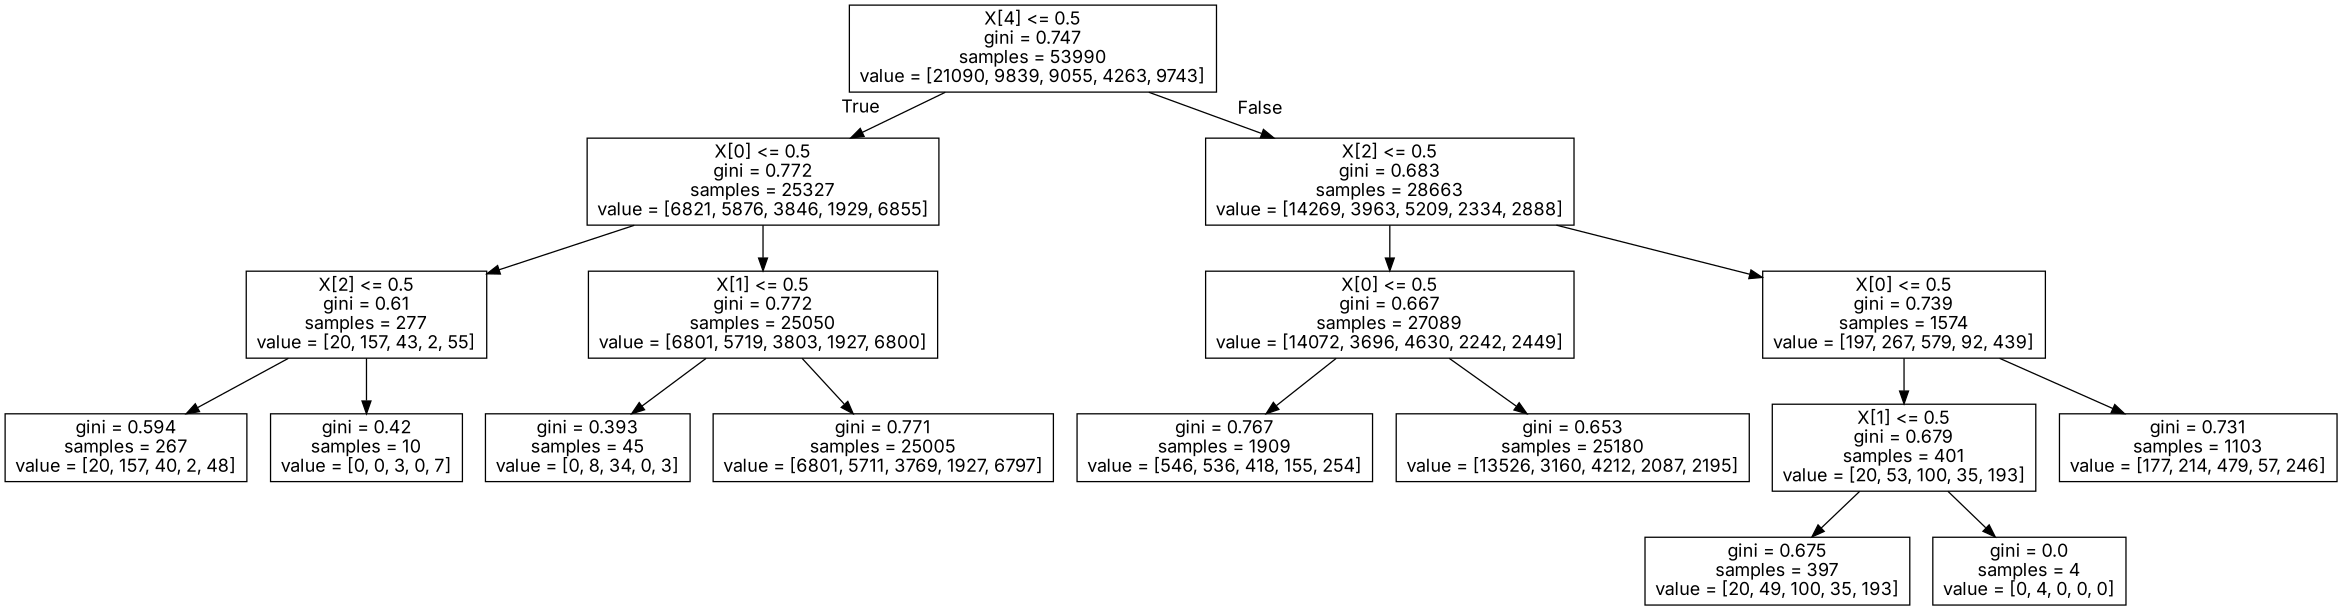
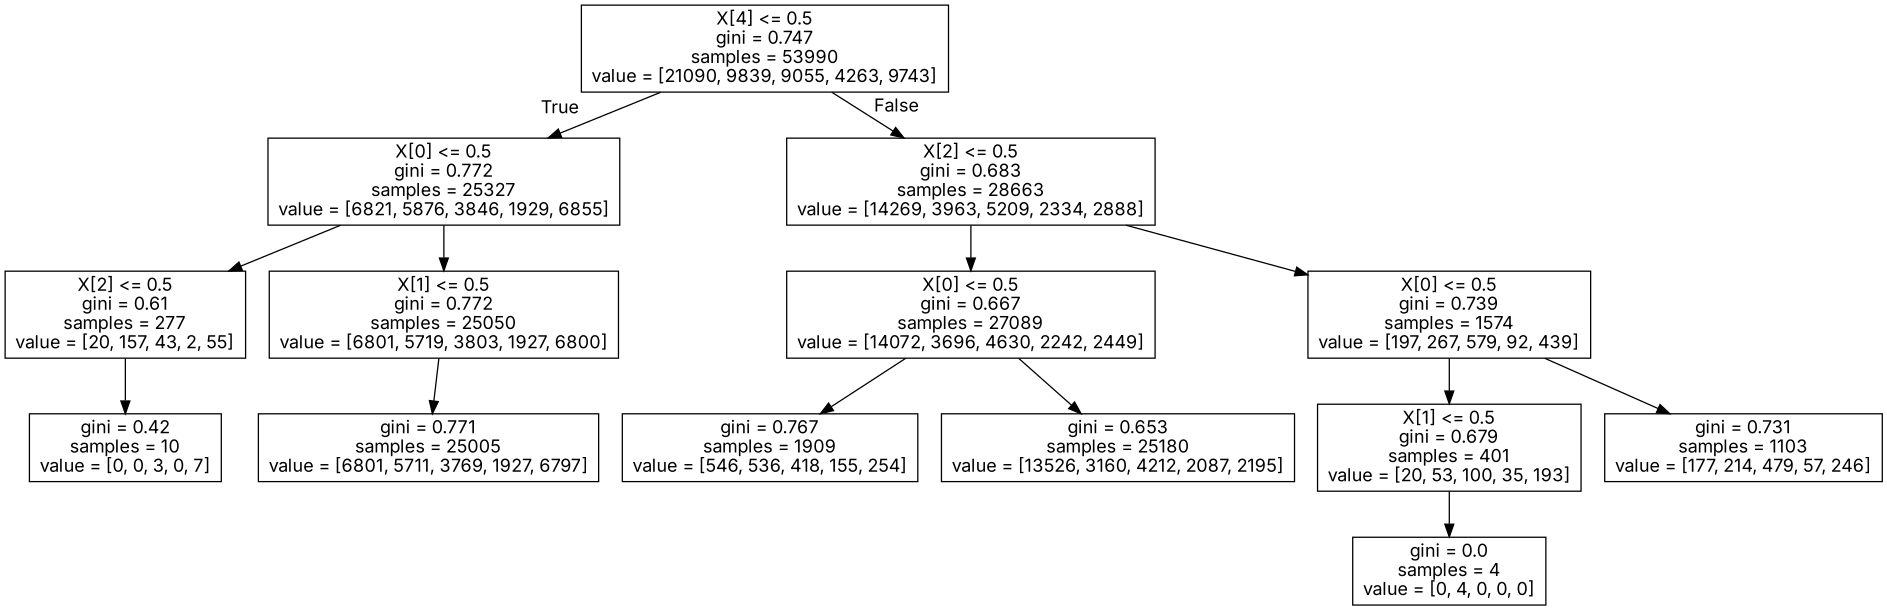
(126, 448) -> none
(588, 448) -> none
(1777, 571) -> none
